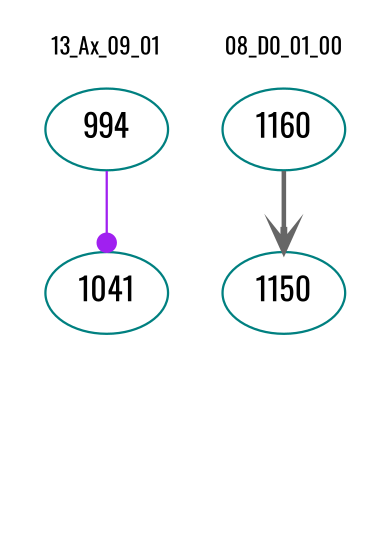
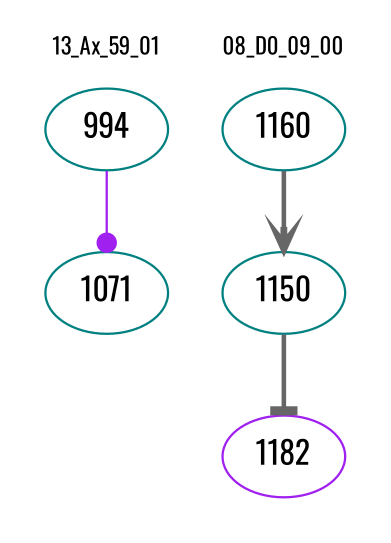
(107, 49) -> (107, 49)
(284, 49) -> (284, 49)
(107, 293) -> (107, 293)
none -> (284, 456)
